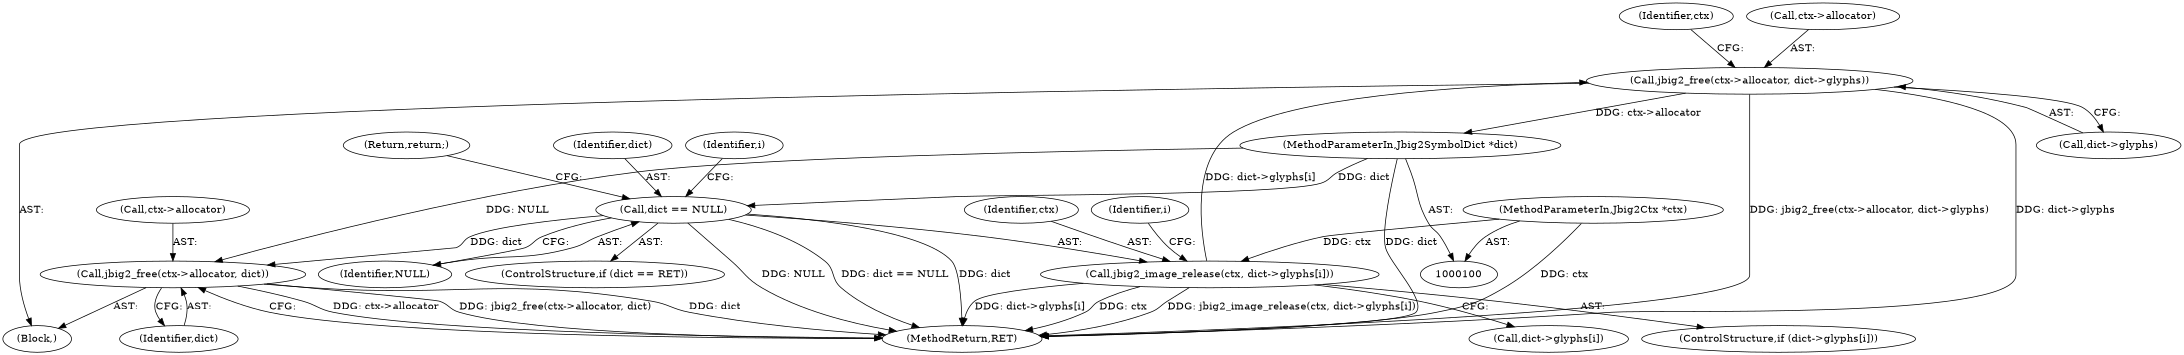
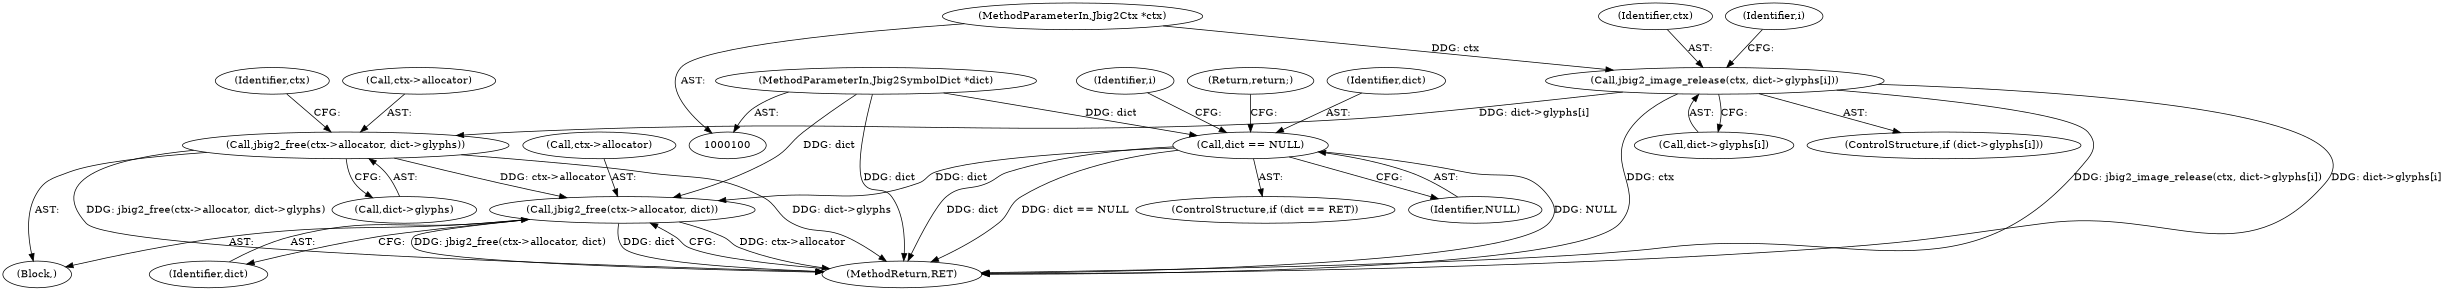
(1579, 112) -> (477, 178)
(517, 210) -> (829, 145)
(943, 232) -> (1689, 117)
(1427, 314) -> none
